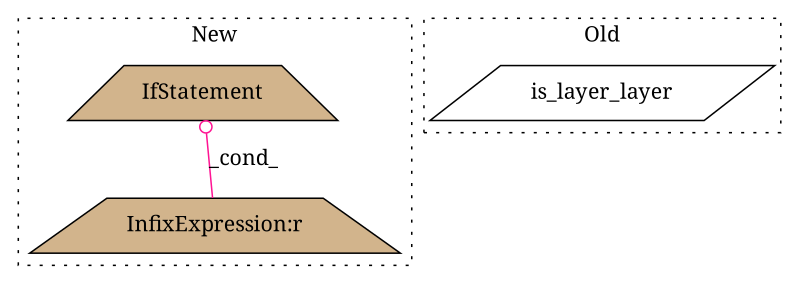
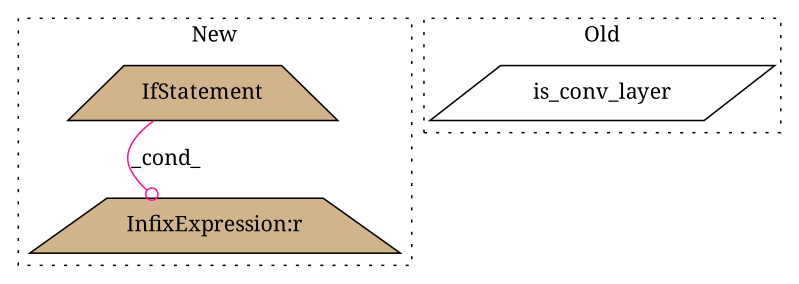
(602, 93) -> (602, 93)
(210, 166) -> (128, 154)
